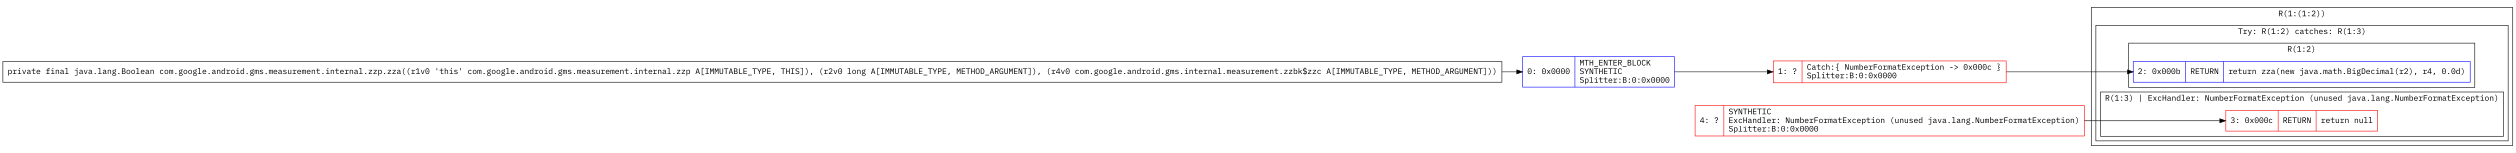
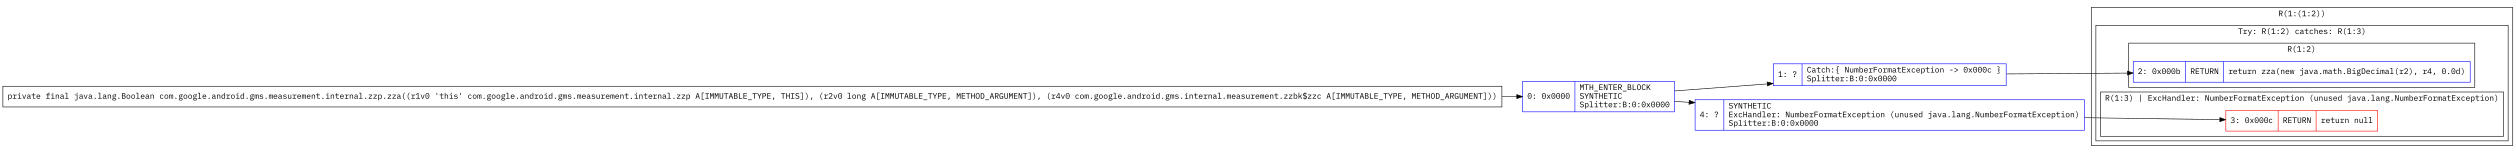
(1890, 72) -> (1890, 75)
none -> (1682, 102)
(1890, 121) -> (1890, 115)
